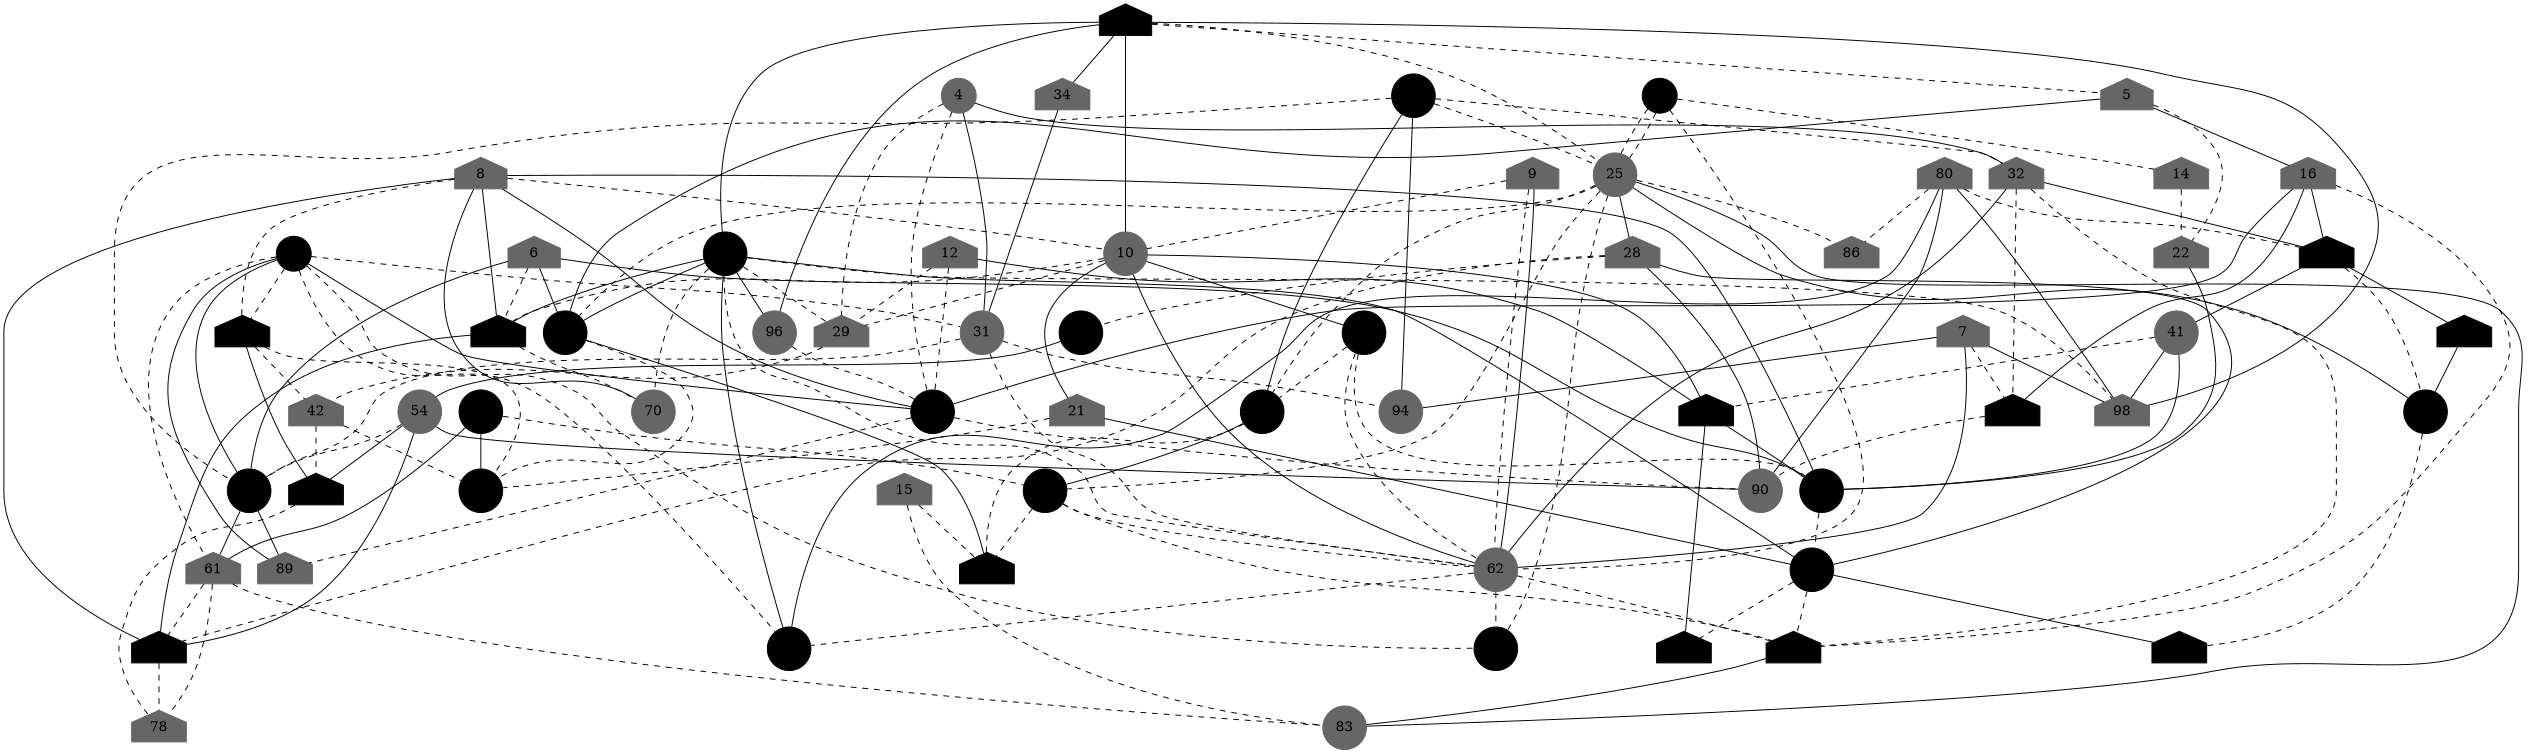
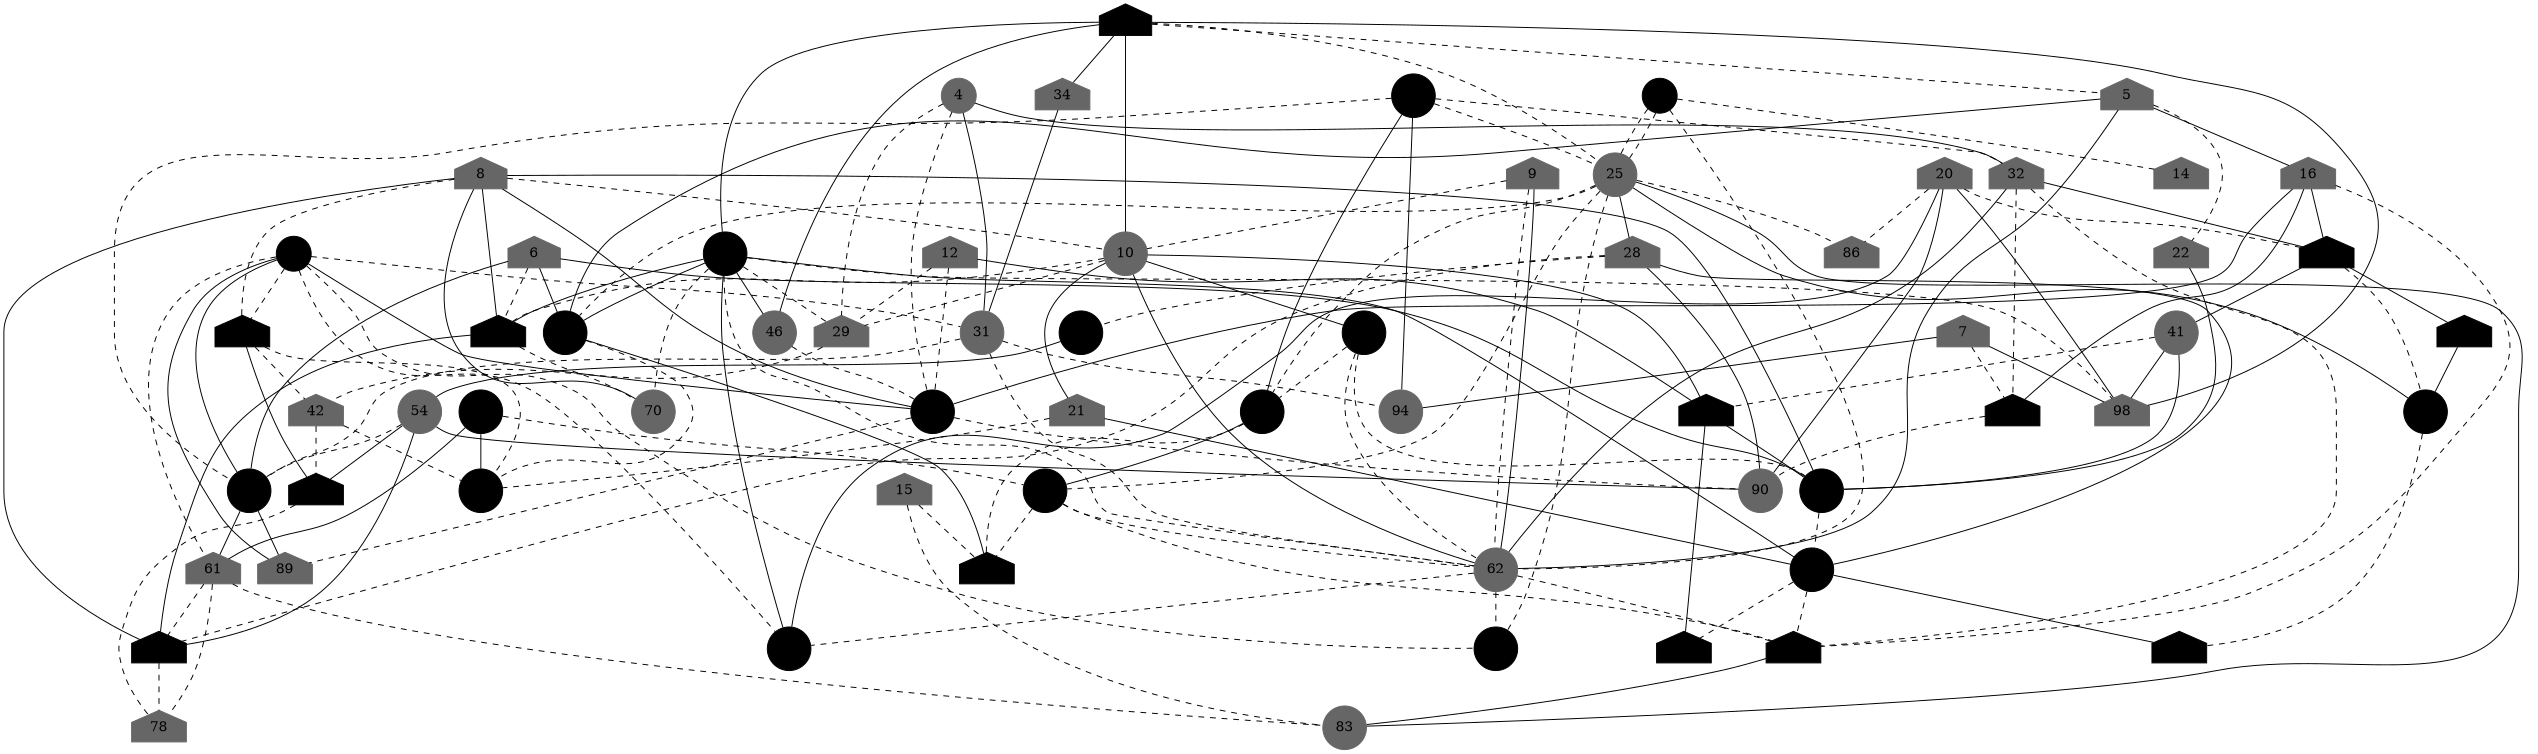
(1945, 175) -> (1945, 175)
(2181, 210) -> none
(775, 333) -> (775, 333)
(1825, 538) -> (1905, 456)
